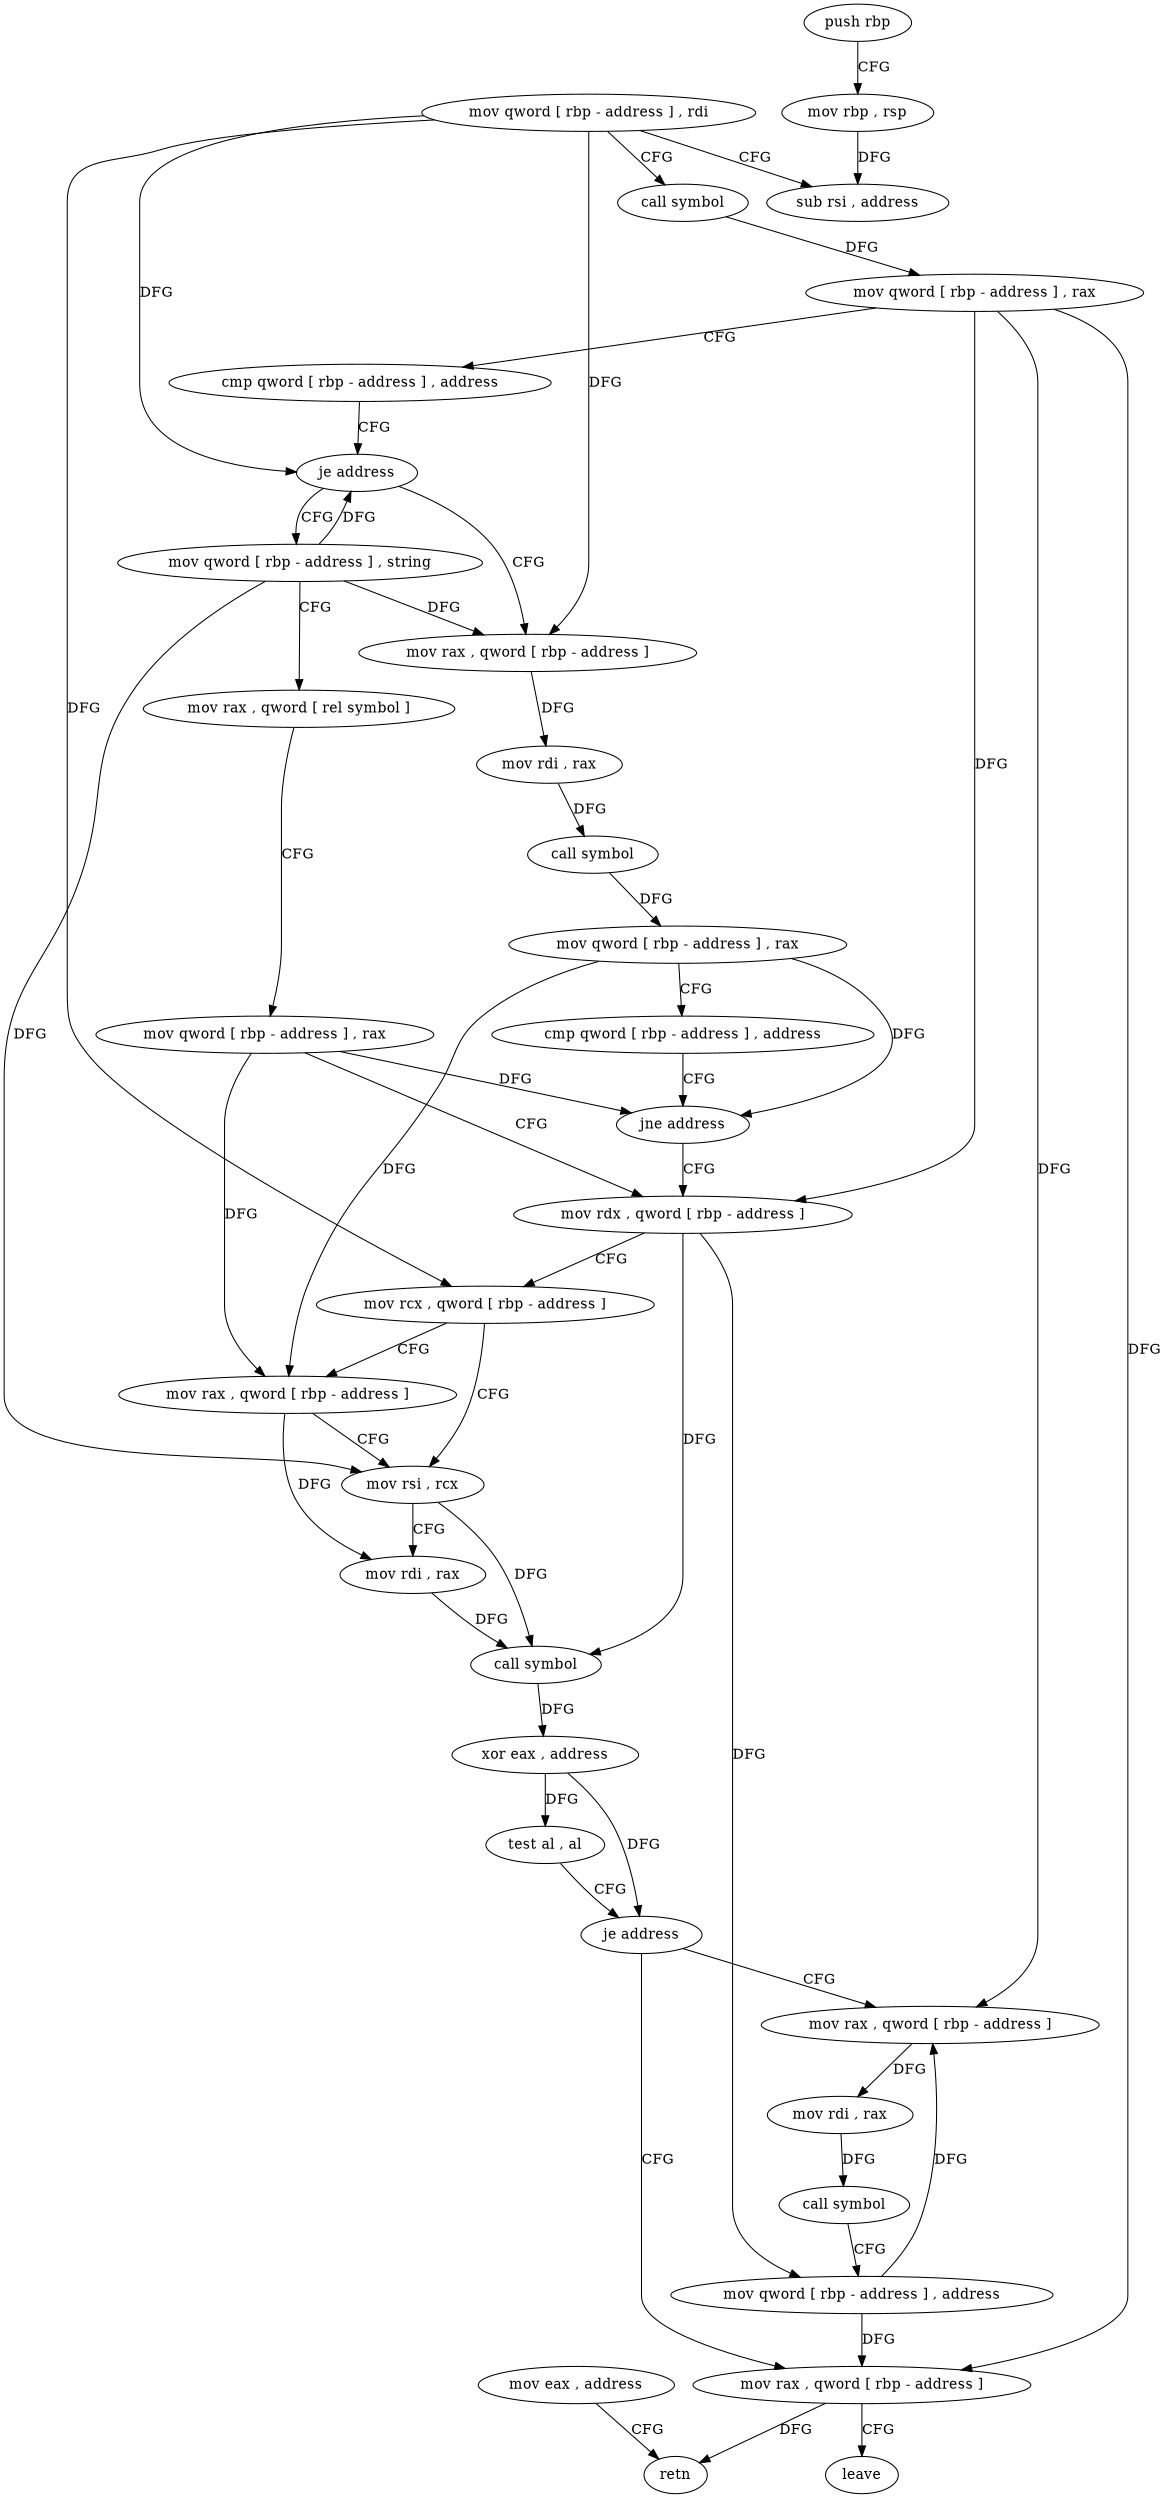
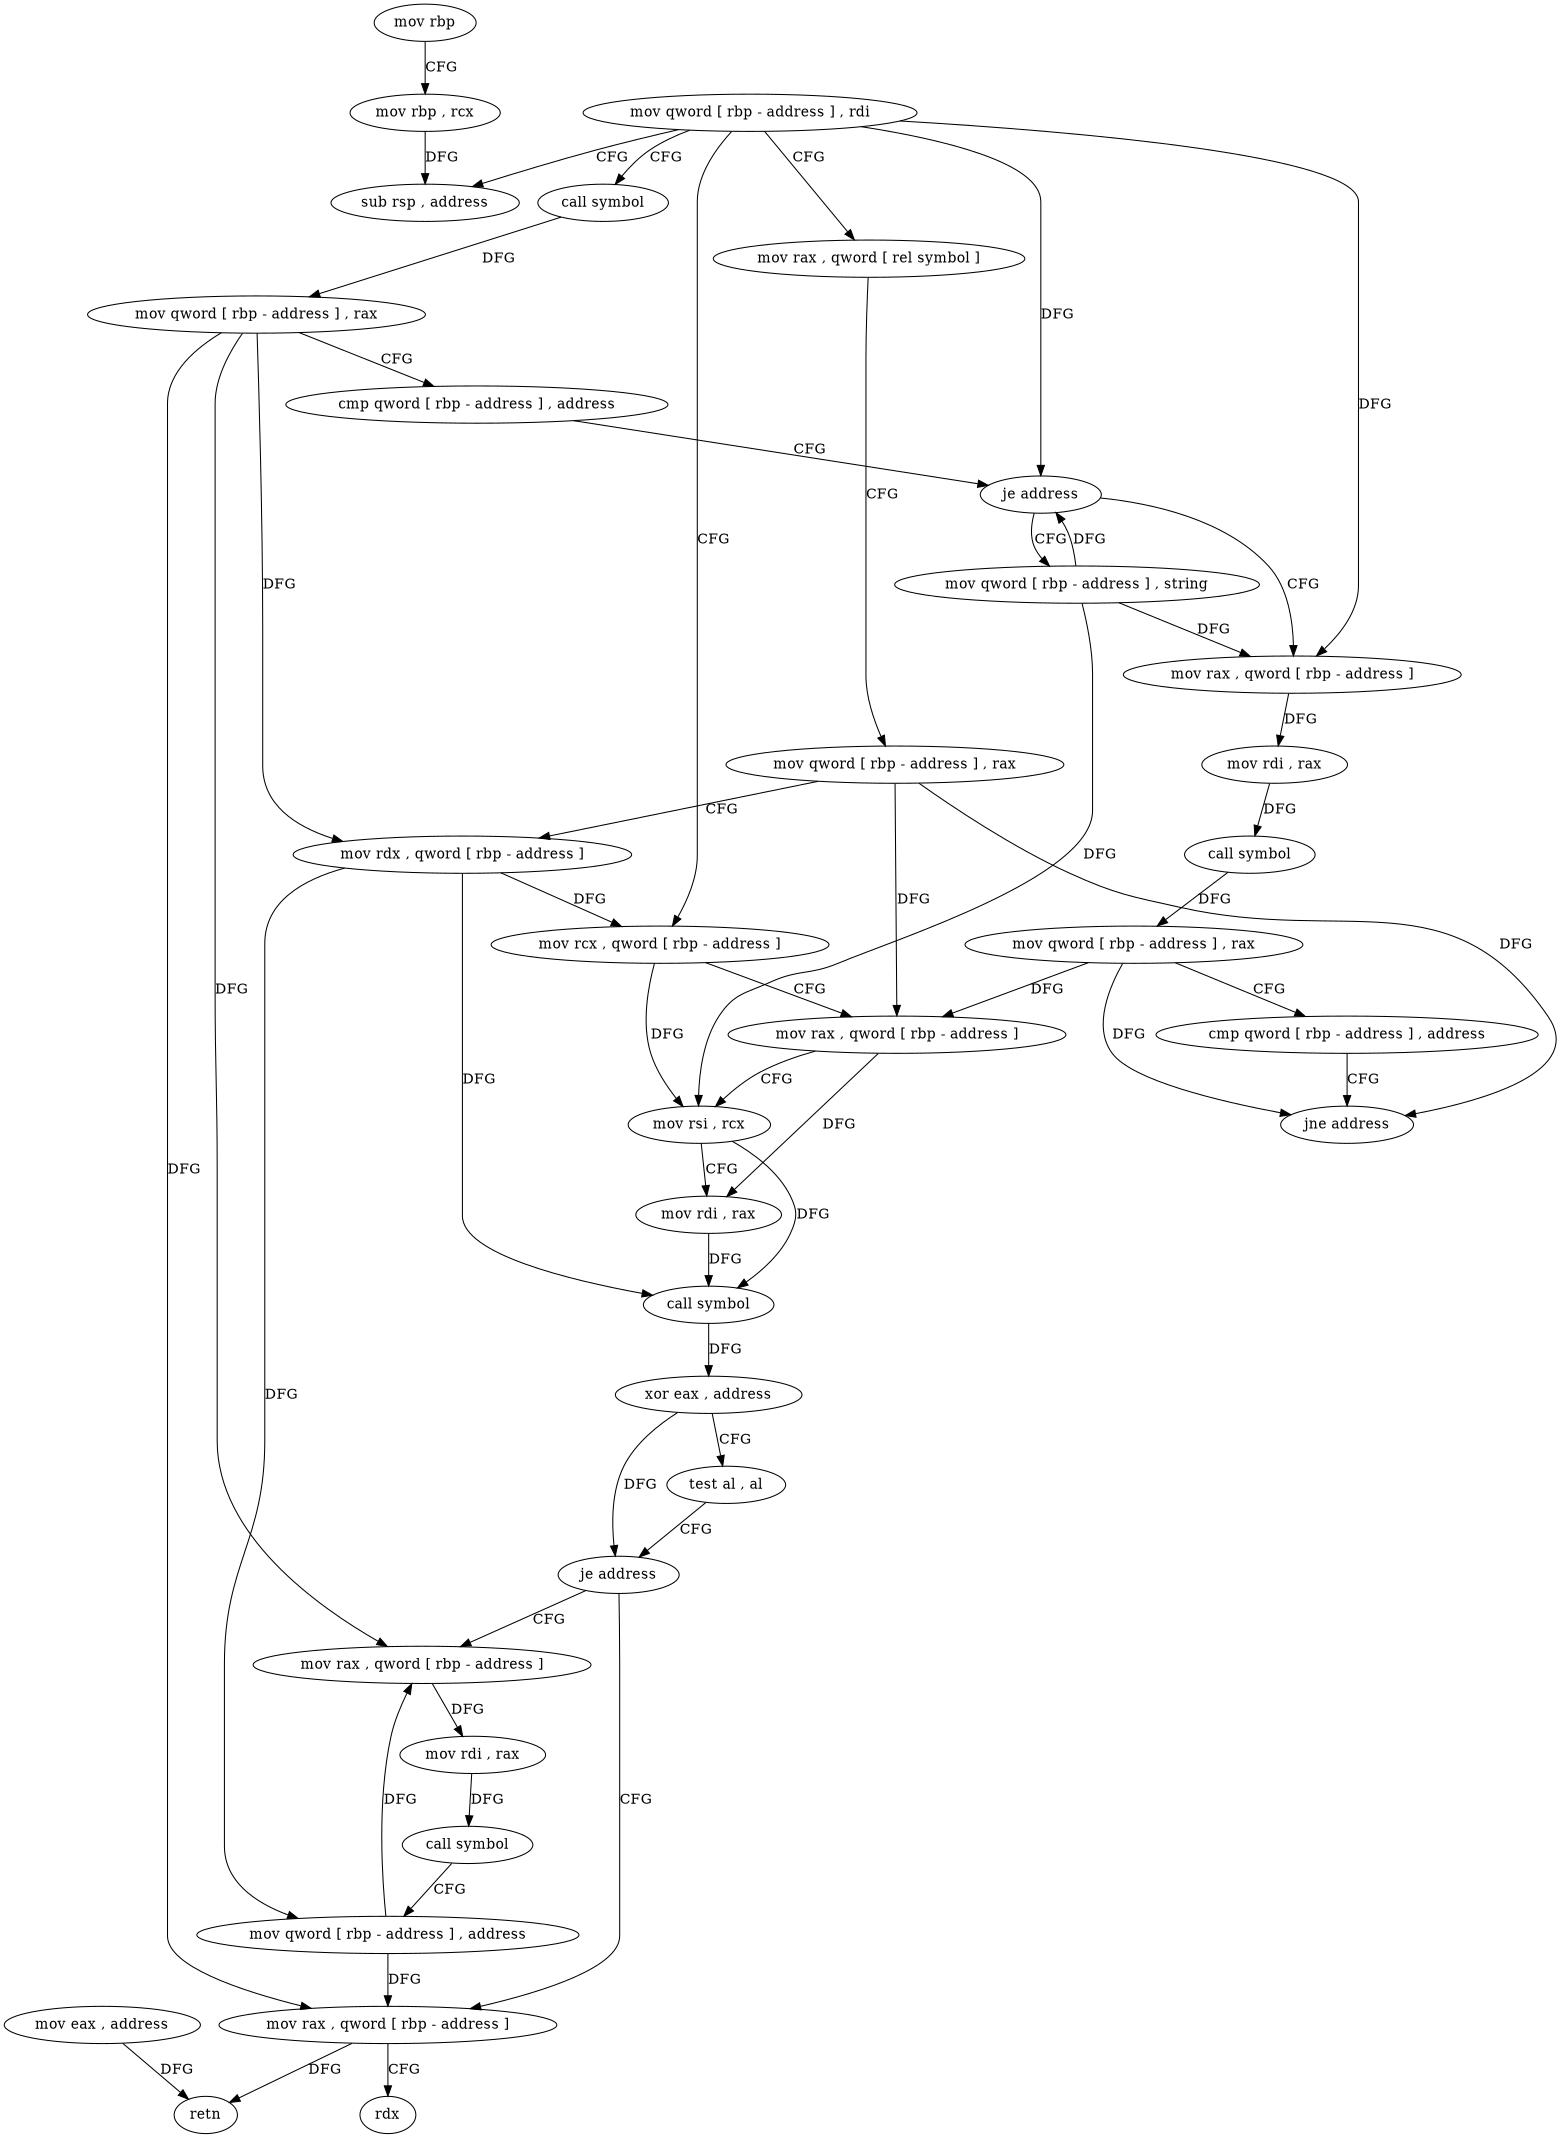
(858, 23) -> (425, 23)
(858, 113) -> (425, 113)
(858, 203) -> (425, 203)
(300, 630) -> (806, 182)
(84, 709) -> (714, 540)
(683, 1165) -> none
(612, 1260) -> (590, 900)
(494, 1395) -> (668, 1035)
(562, 1800) -> (736, 1440)
(648, 2430) -> (177, 2070)
(862, 2475) -> (388, 2115)
